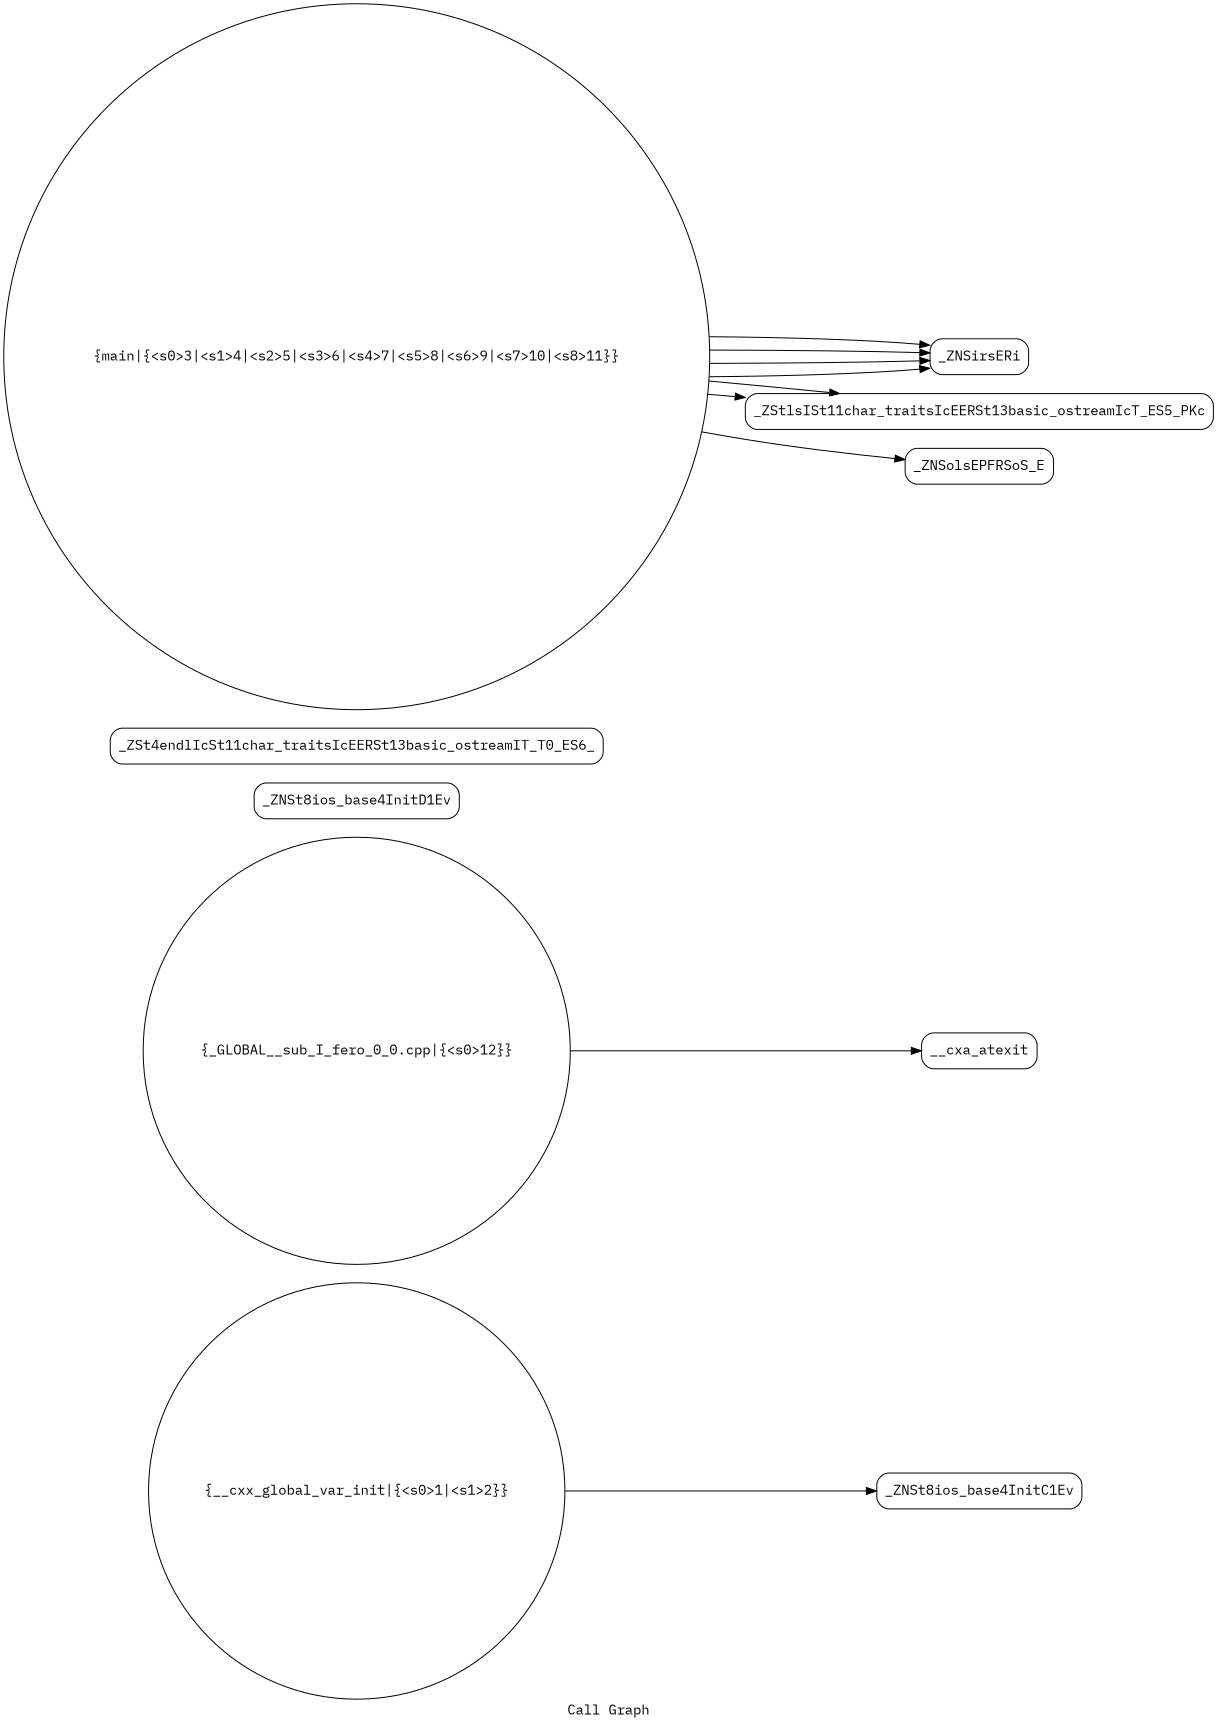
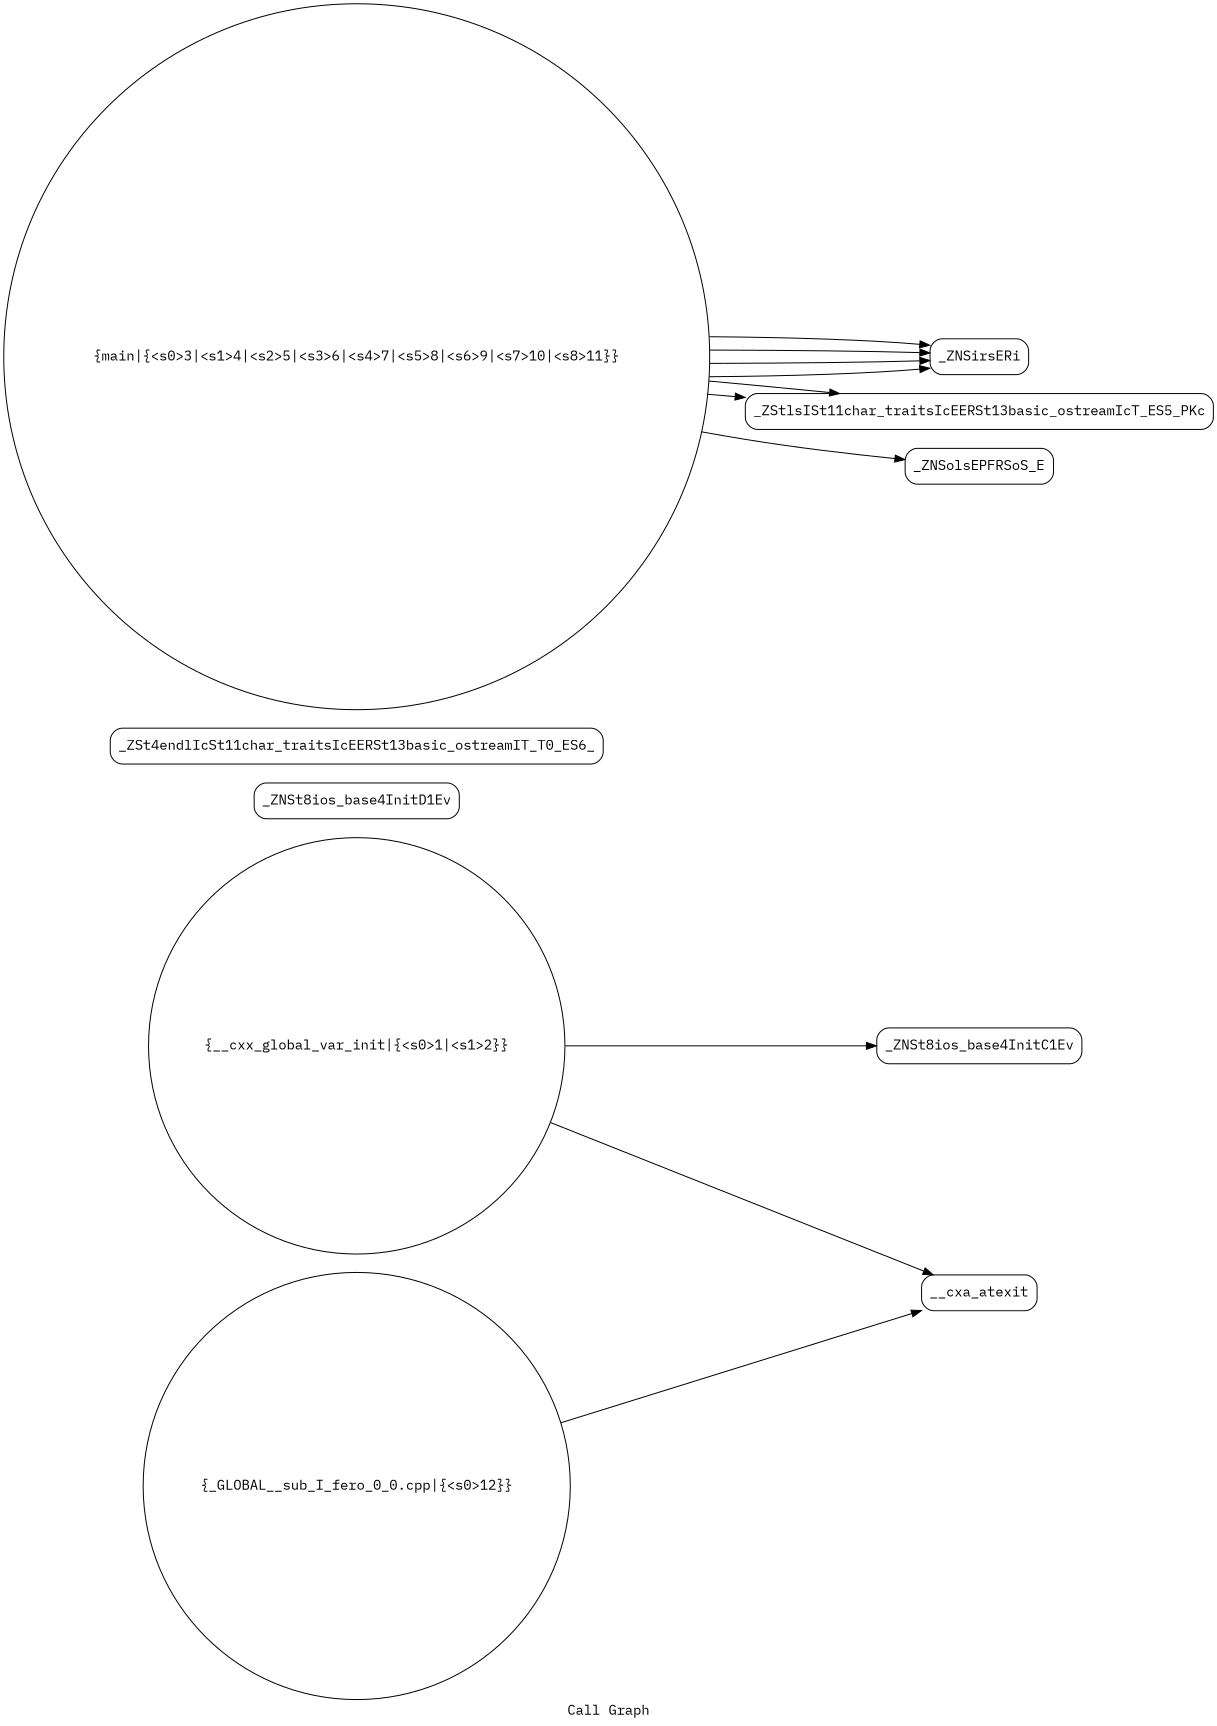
none -> (737, 1197)
